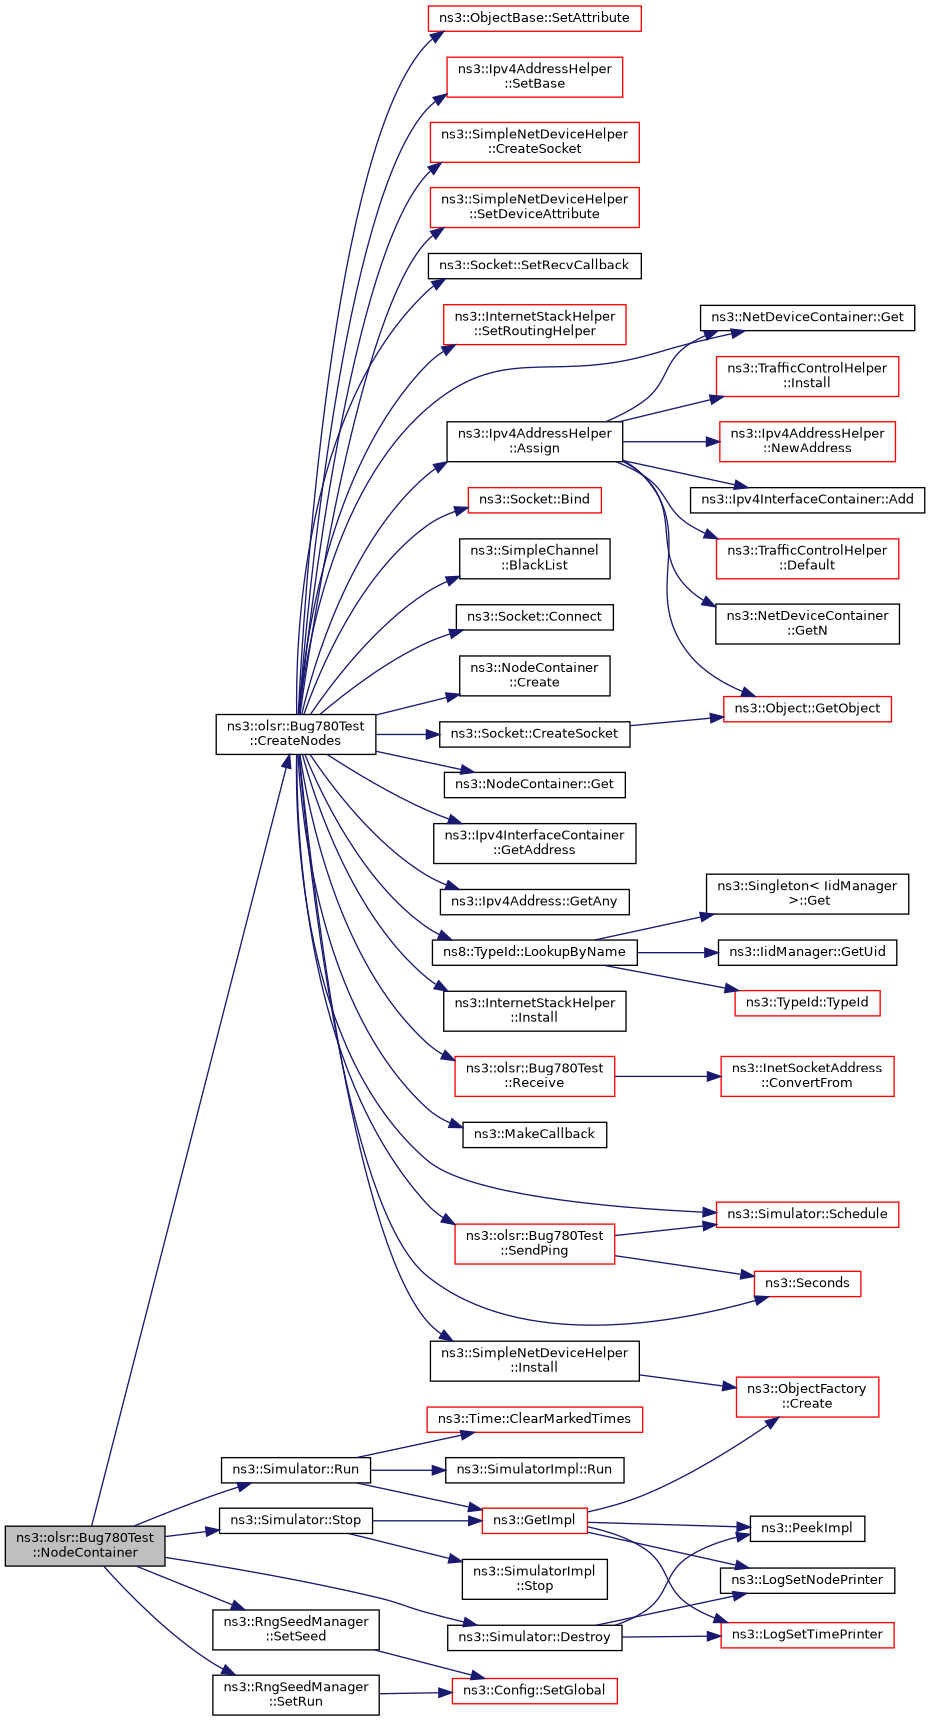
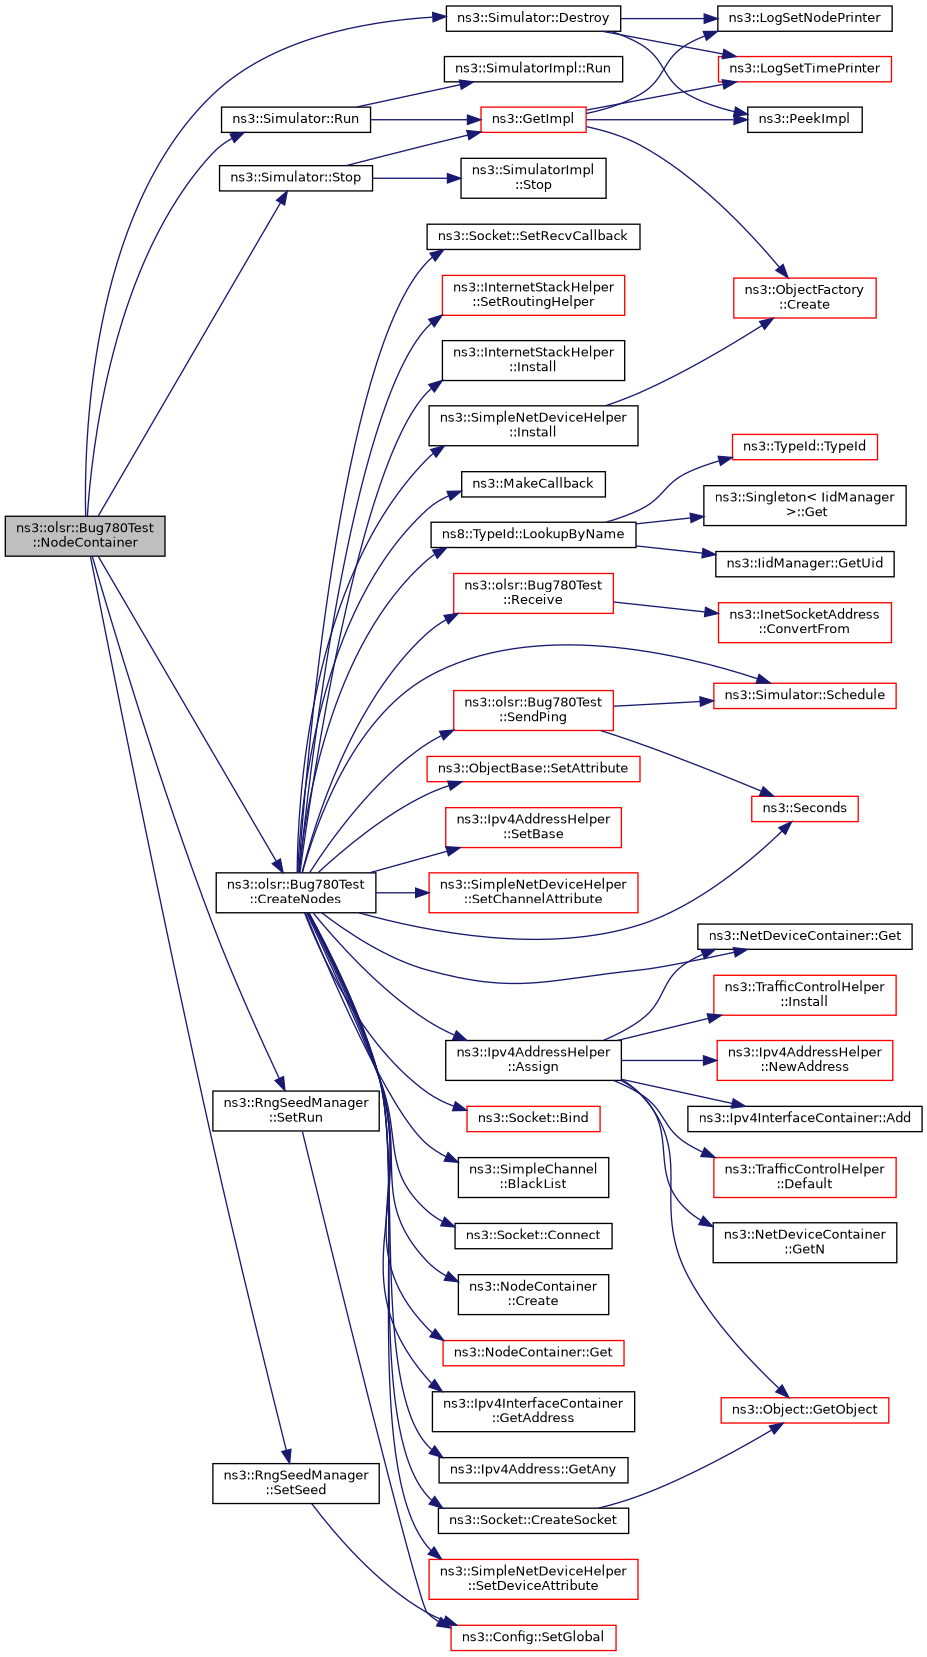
(535, 142) -> (534, 893)
(535, 785) -> (534, 1353)
(535, 1420) -> none
